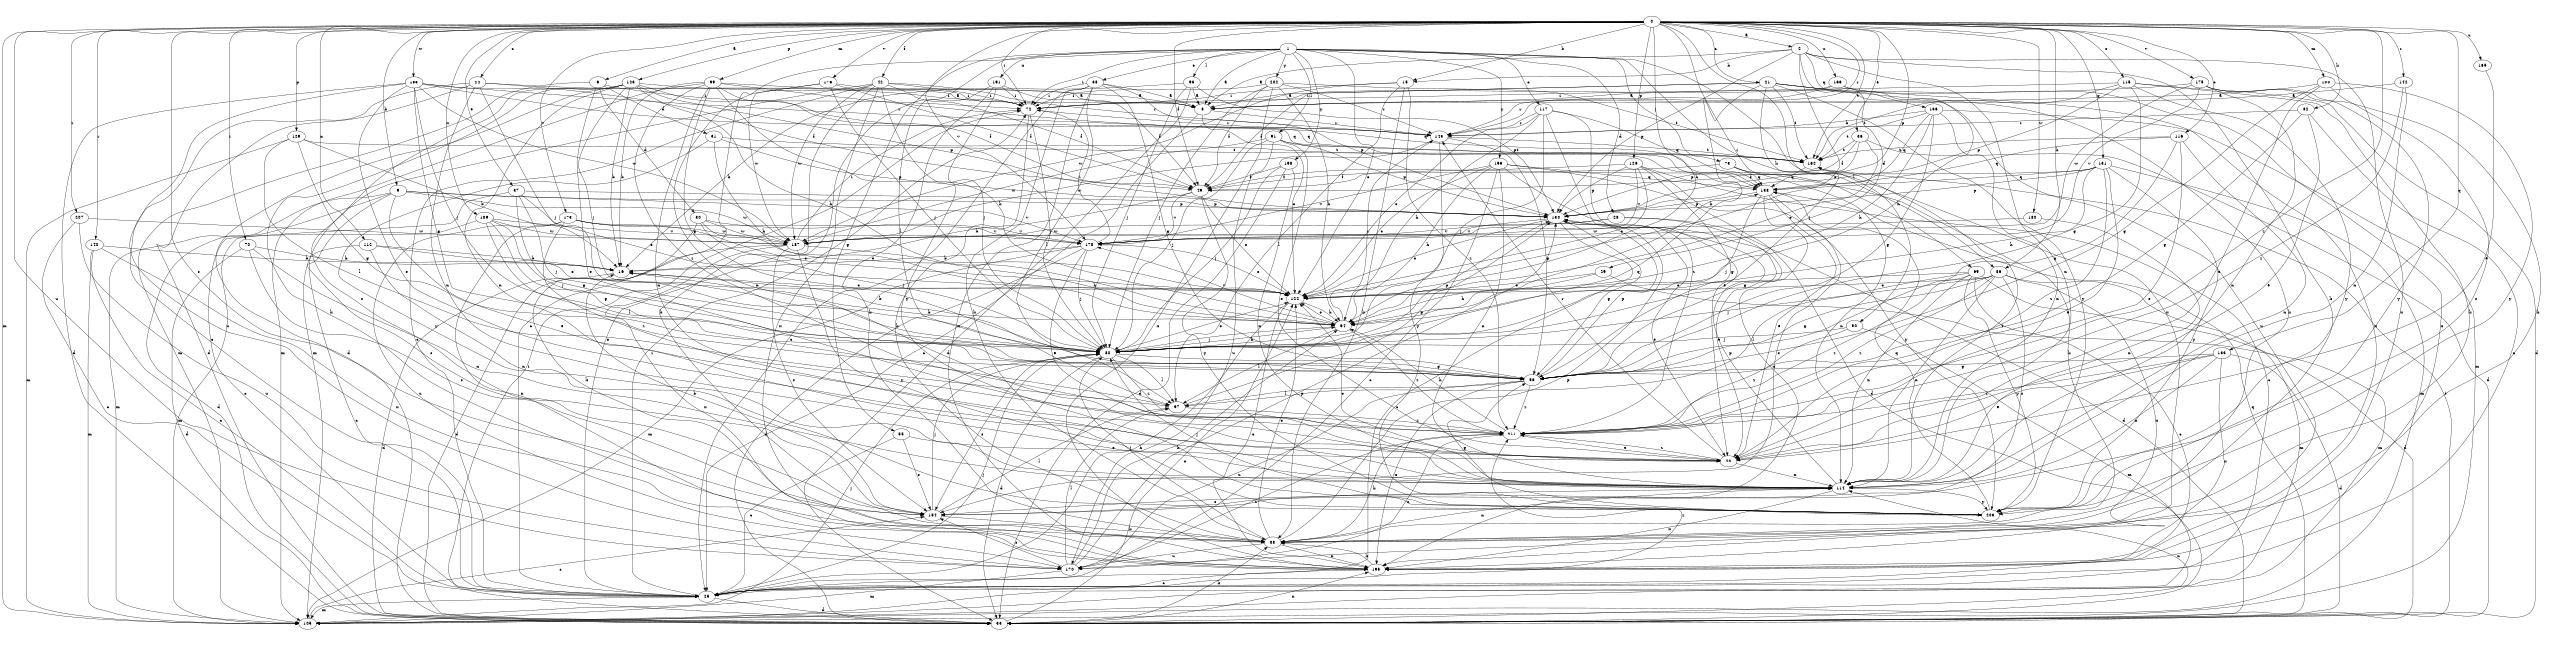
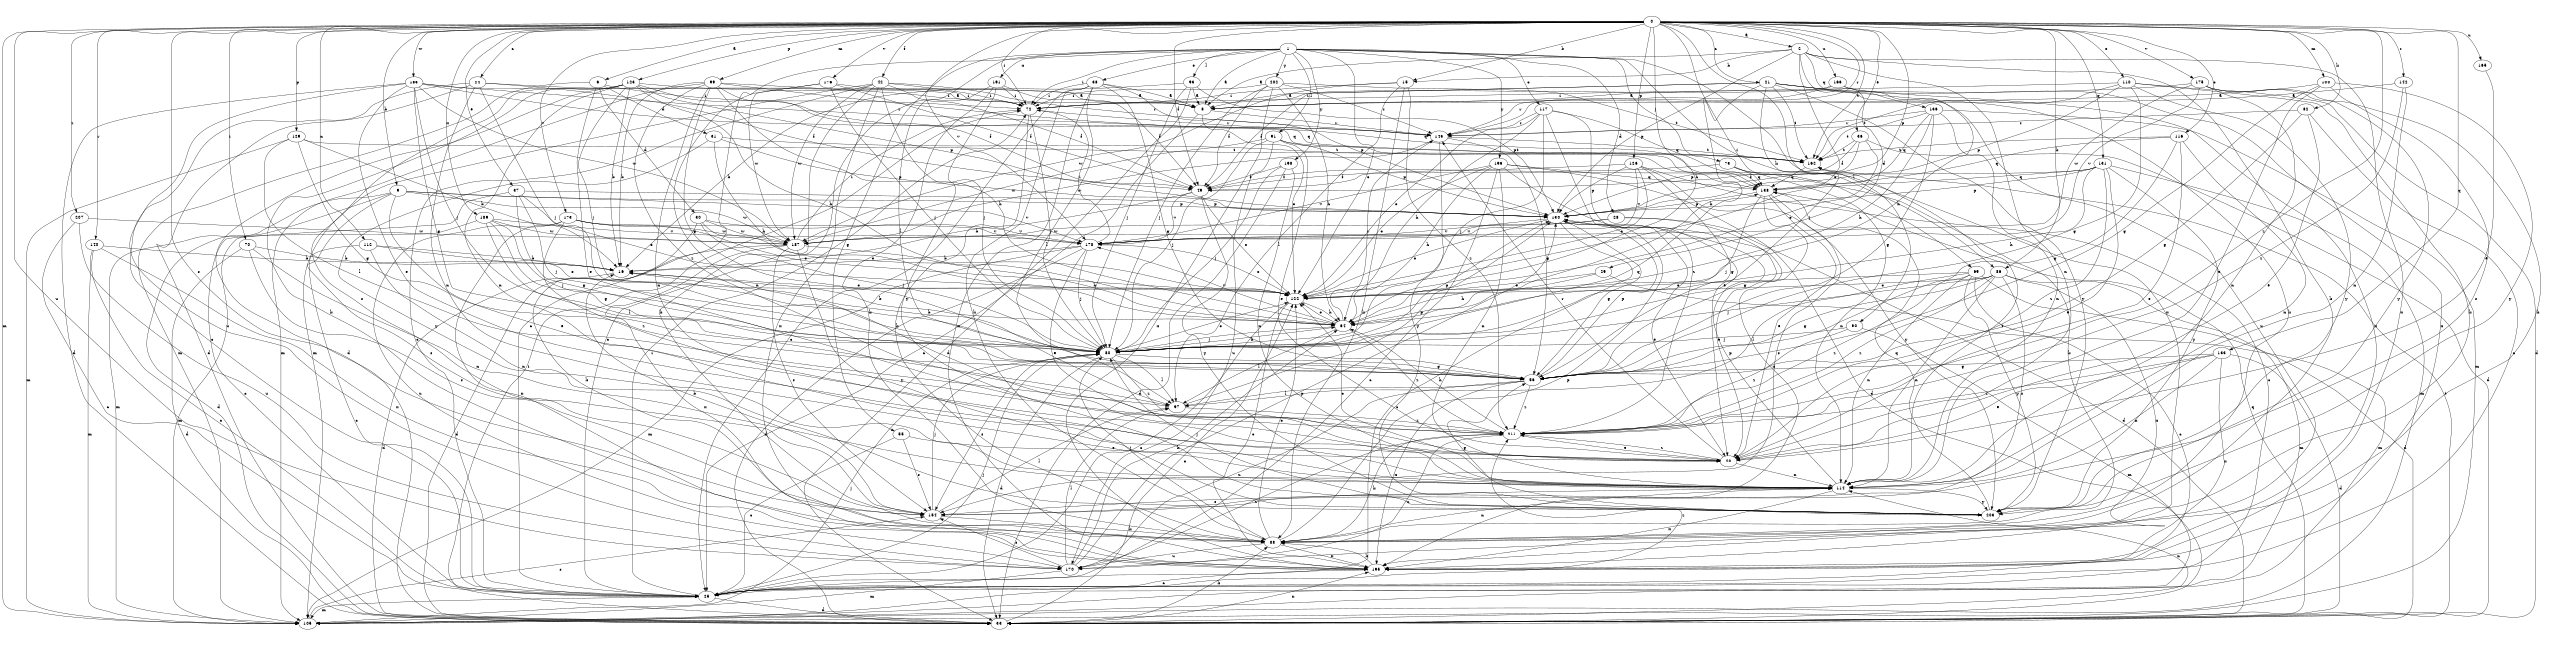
(2127, 82) -> (2127, 82)
(1847, 123) -> (1847, 123)
(2032, 218) -> none
(1141, 448) -> (1141, 448)
